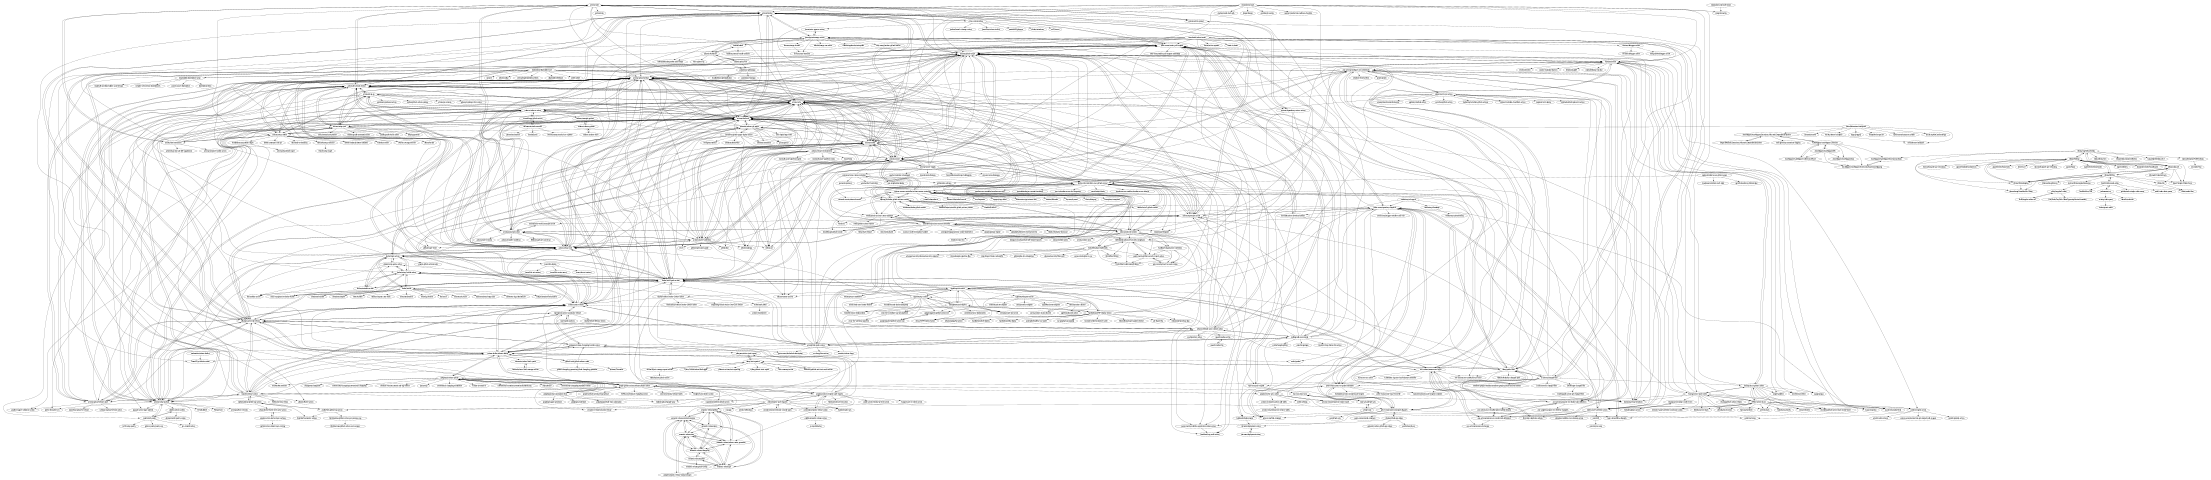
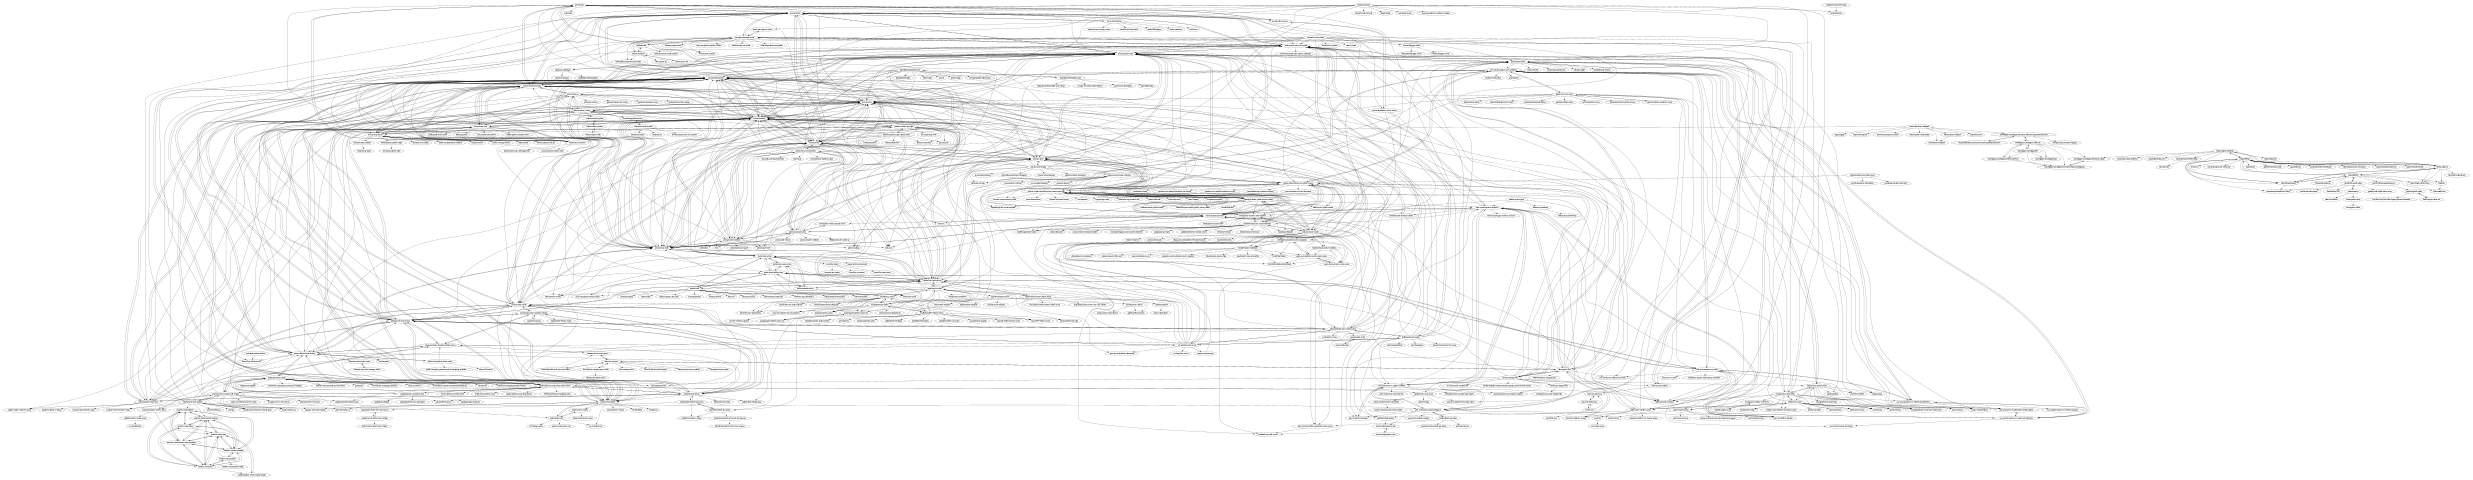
(1610, 62) -> (1518, 62)
none -> (1003, 208)
